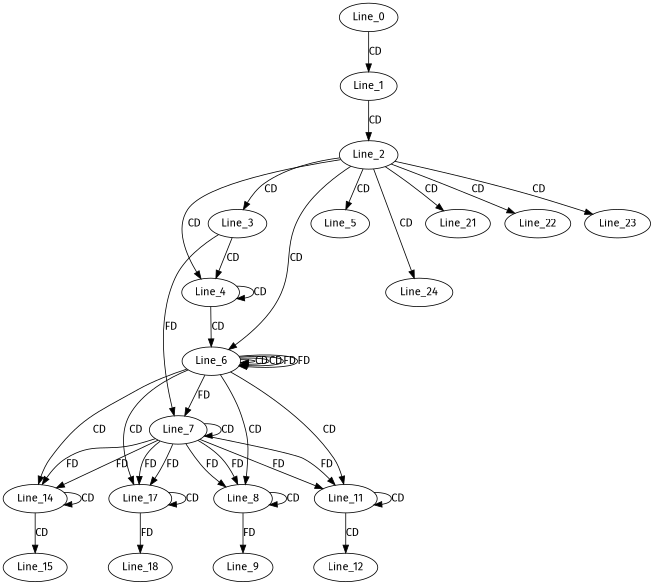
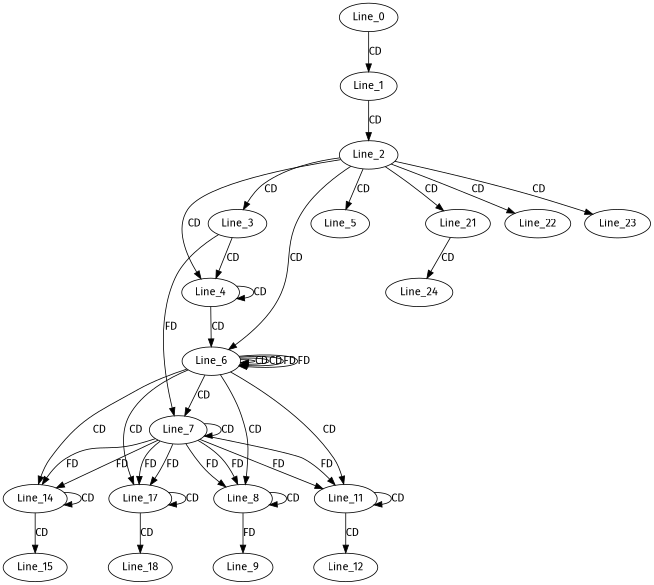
(393, 220) -> (441, 254)
(204, 396) -> (204, 396)
(147, 533) -> (147, 533)
